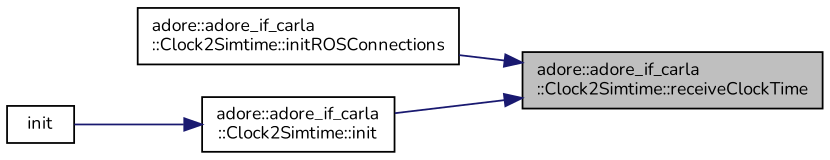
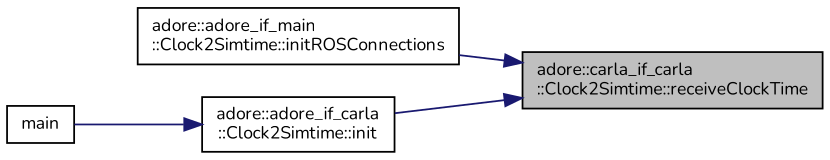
(298, 36) -> (298, 36)
(673, 80) -> (673, 80)
(41, 124) -> (41, 124)
